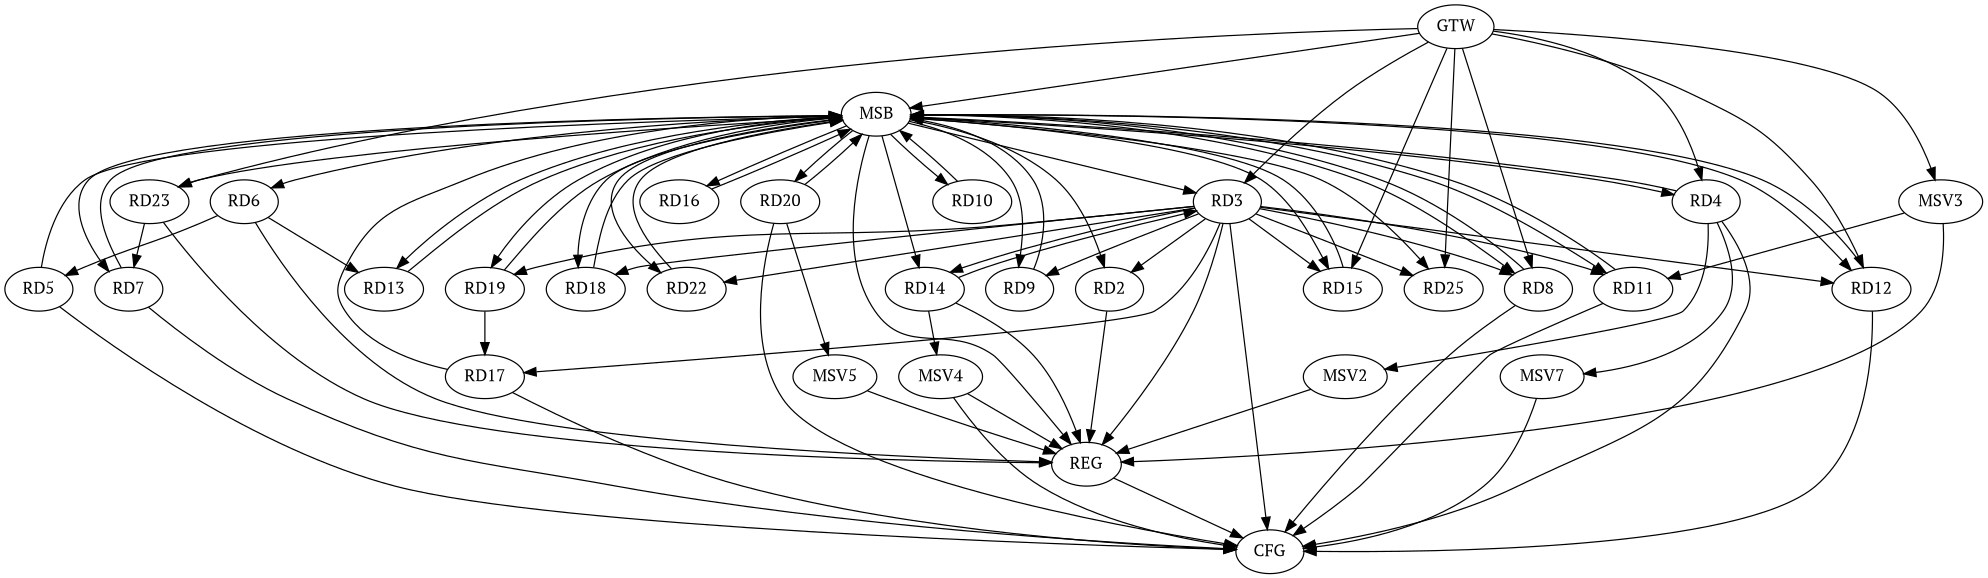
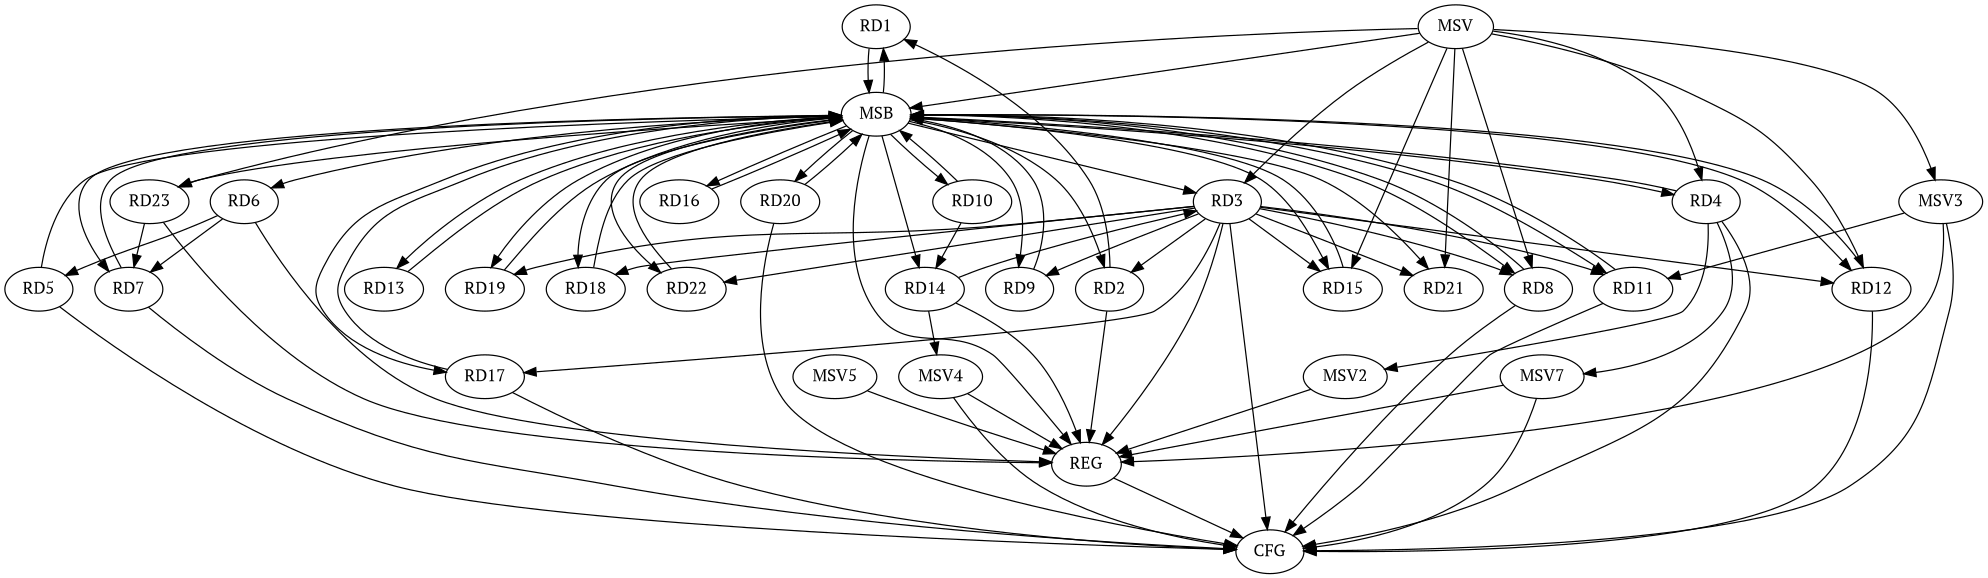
none -> (876, 27)
(1456, 27) -> (1456, 27)
(1077, 235) -> (951, 240)
(308, 242) -> (191, 242)
(806, 283) -> none
(1444, 289) -> (1444, 289)
(485, 327) -> (462, 173)
none -> (1318, 420)
none -> (1795, 508)
